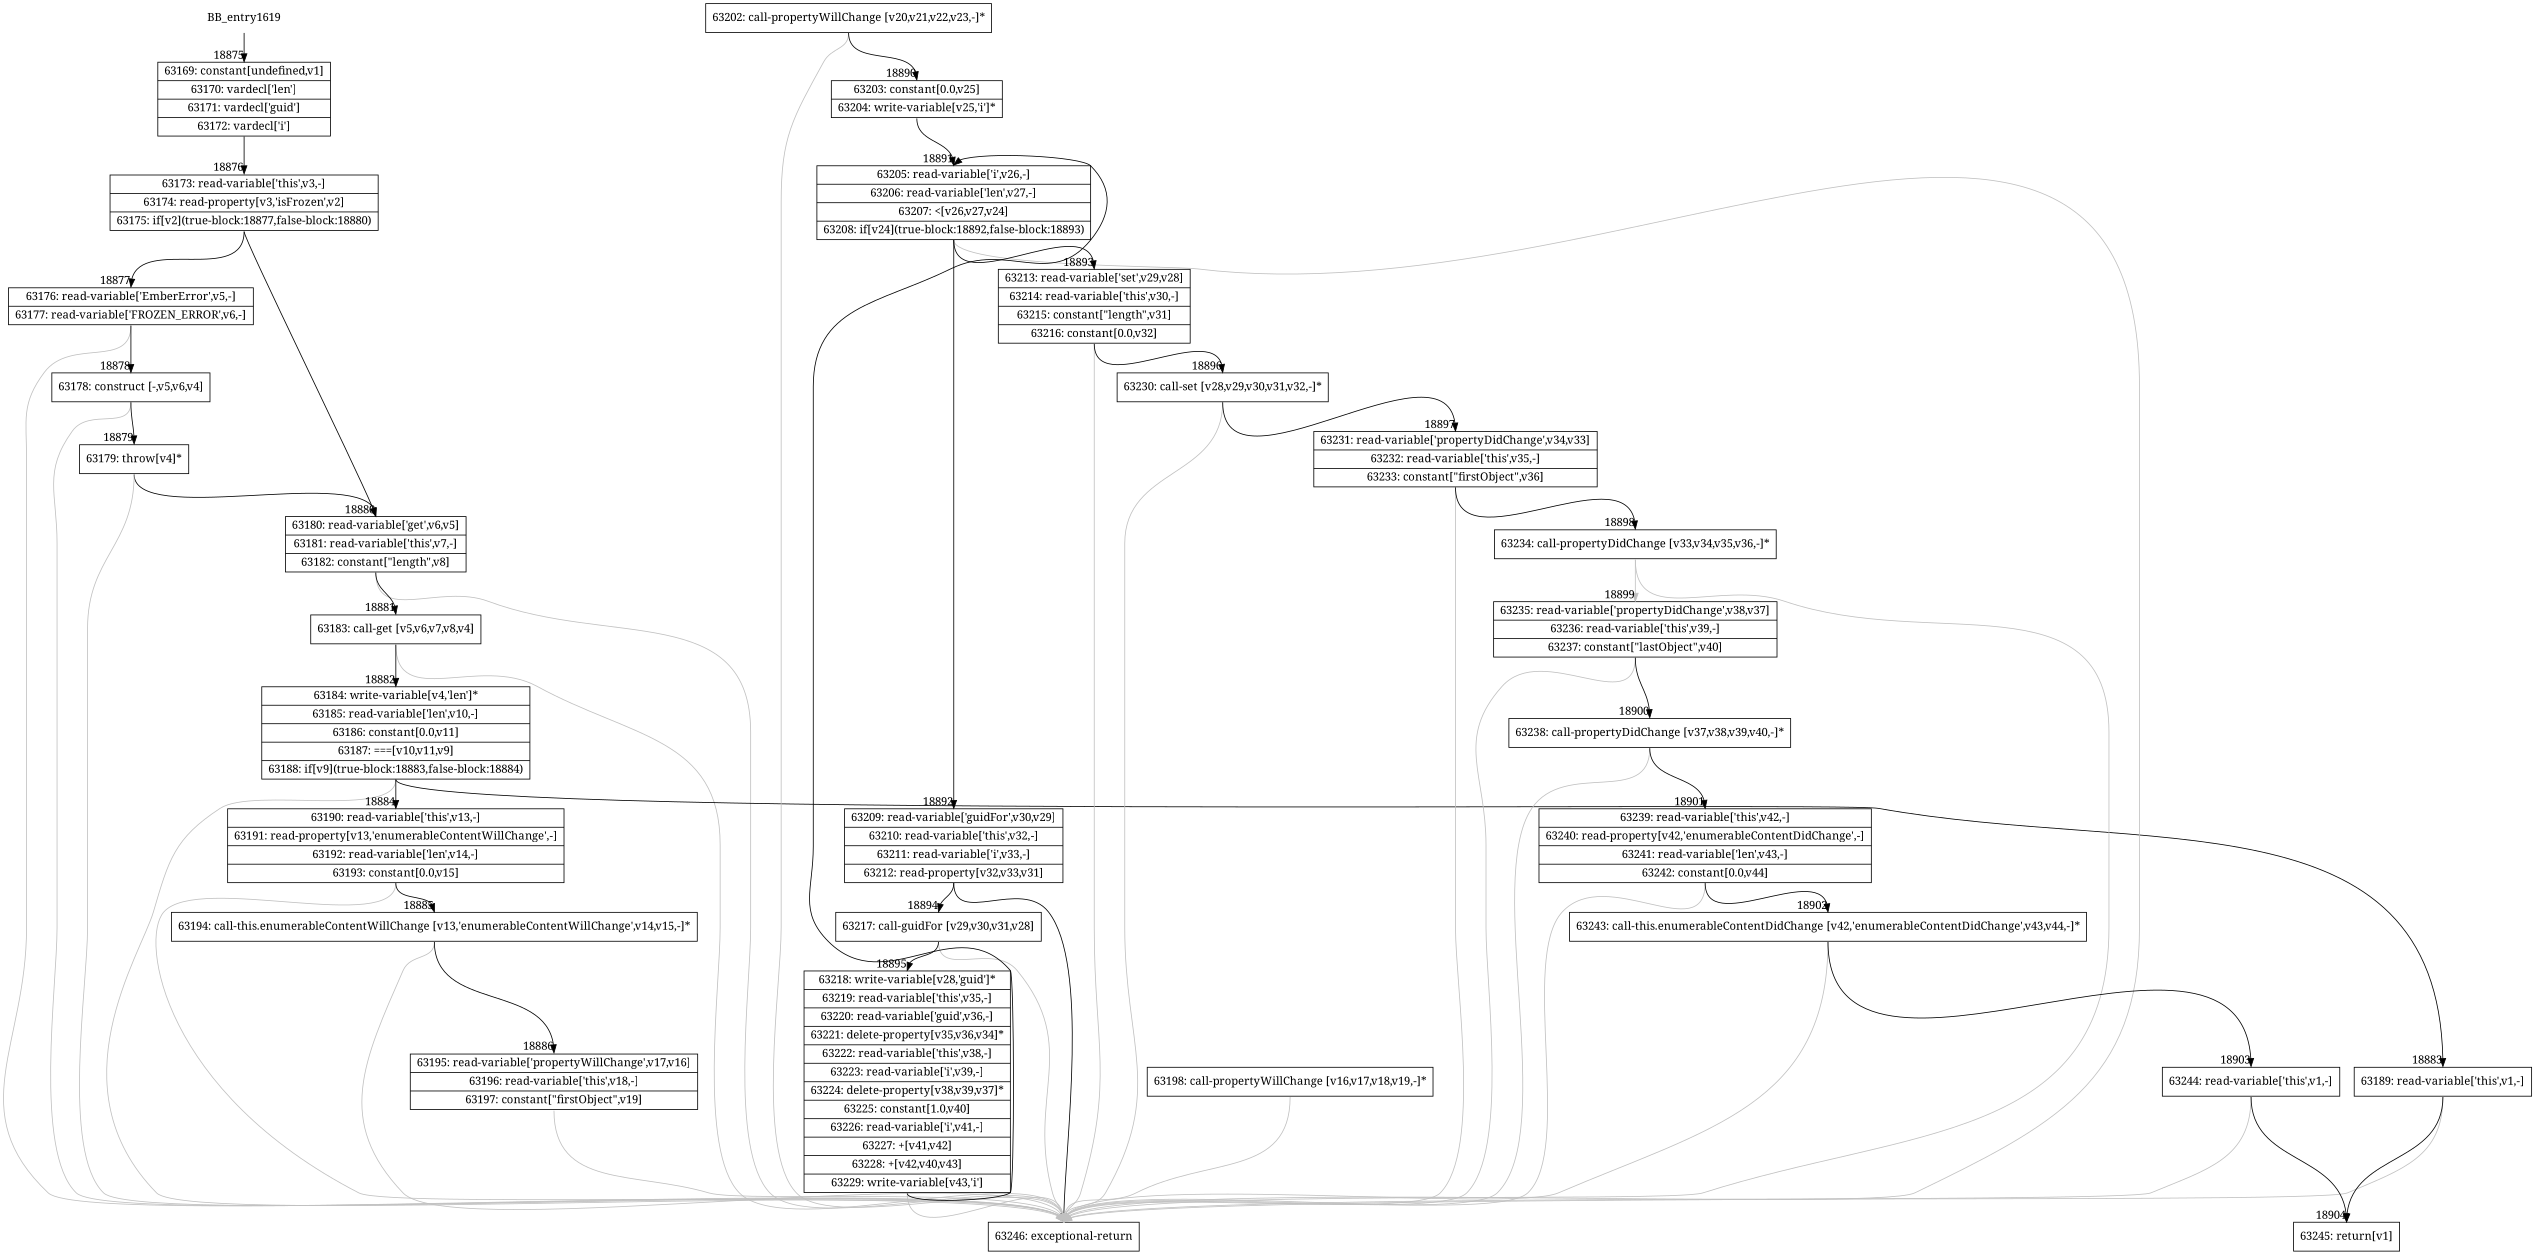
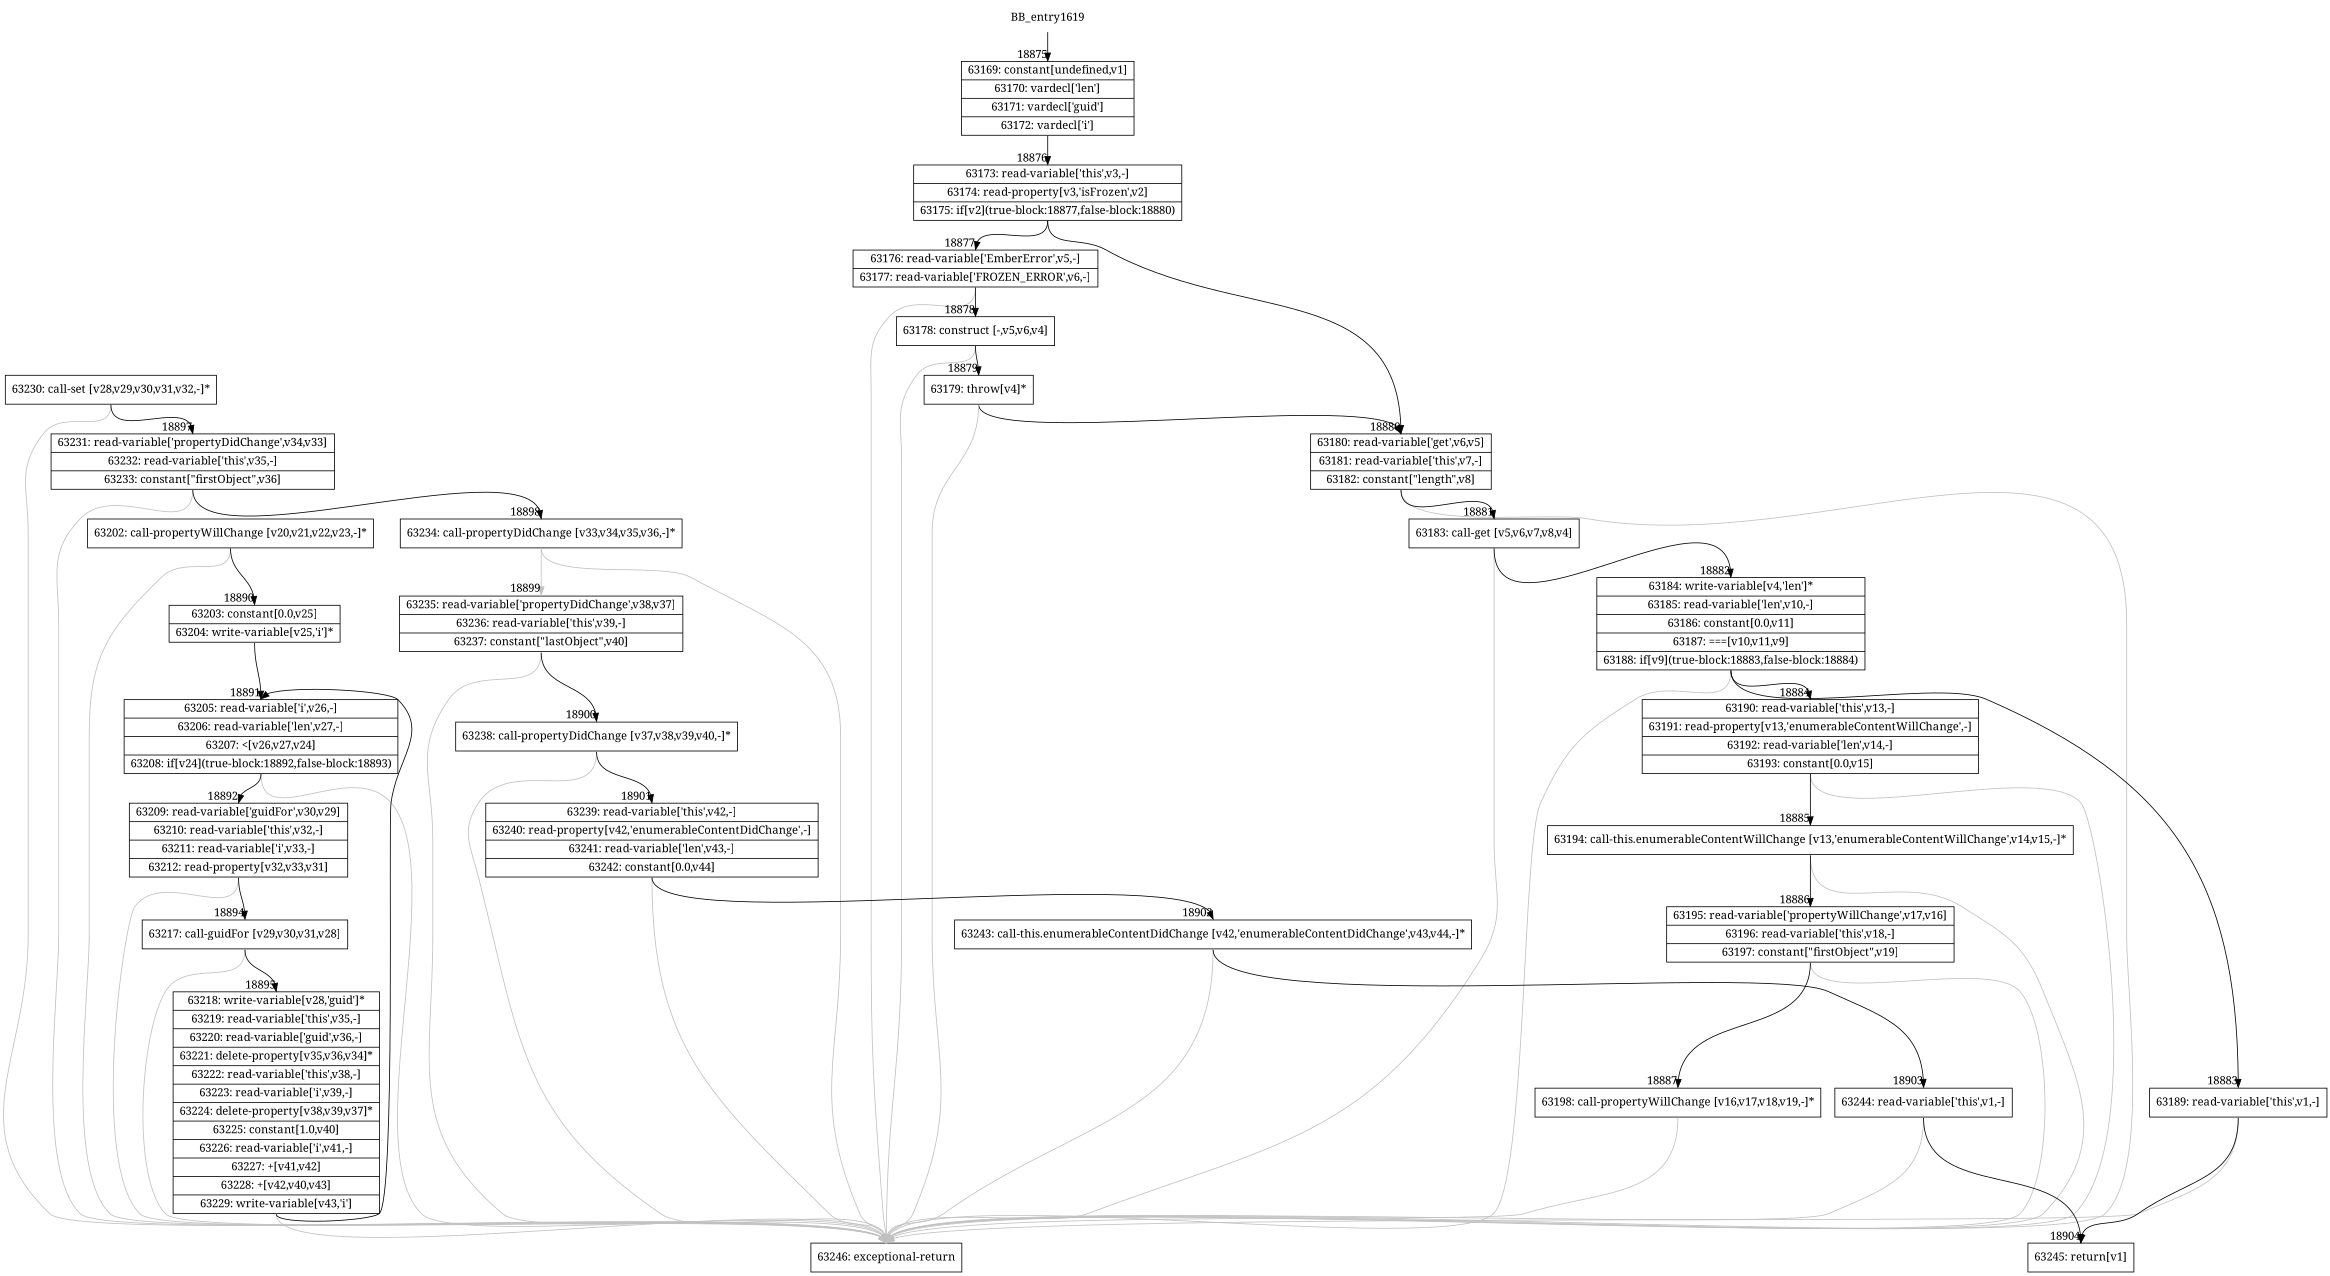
(1094, 306) -> none
(1071, 1006) -> (147, 1215)
none -> (1748, 1024)
